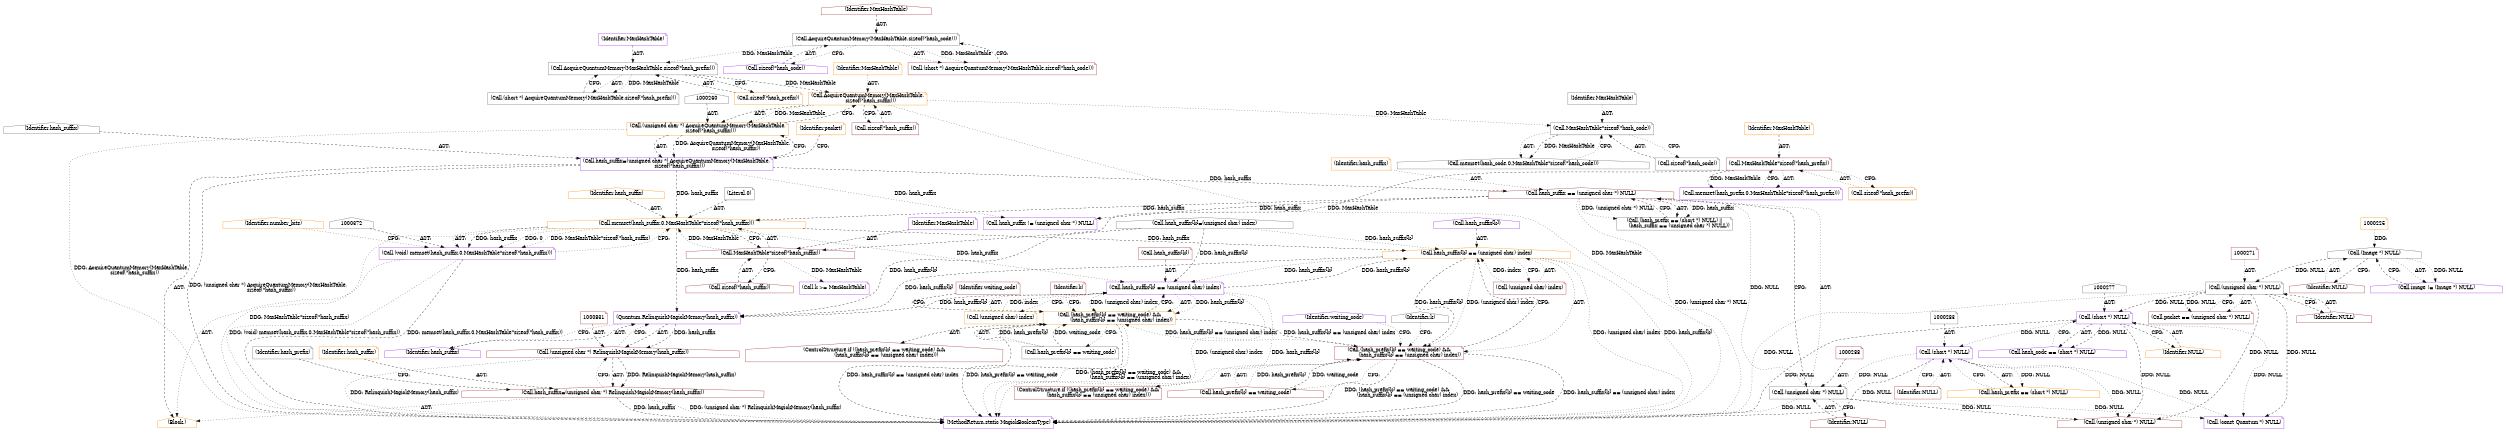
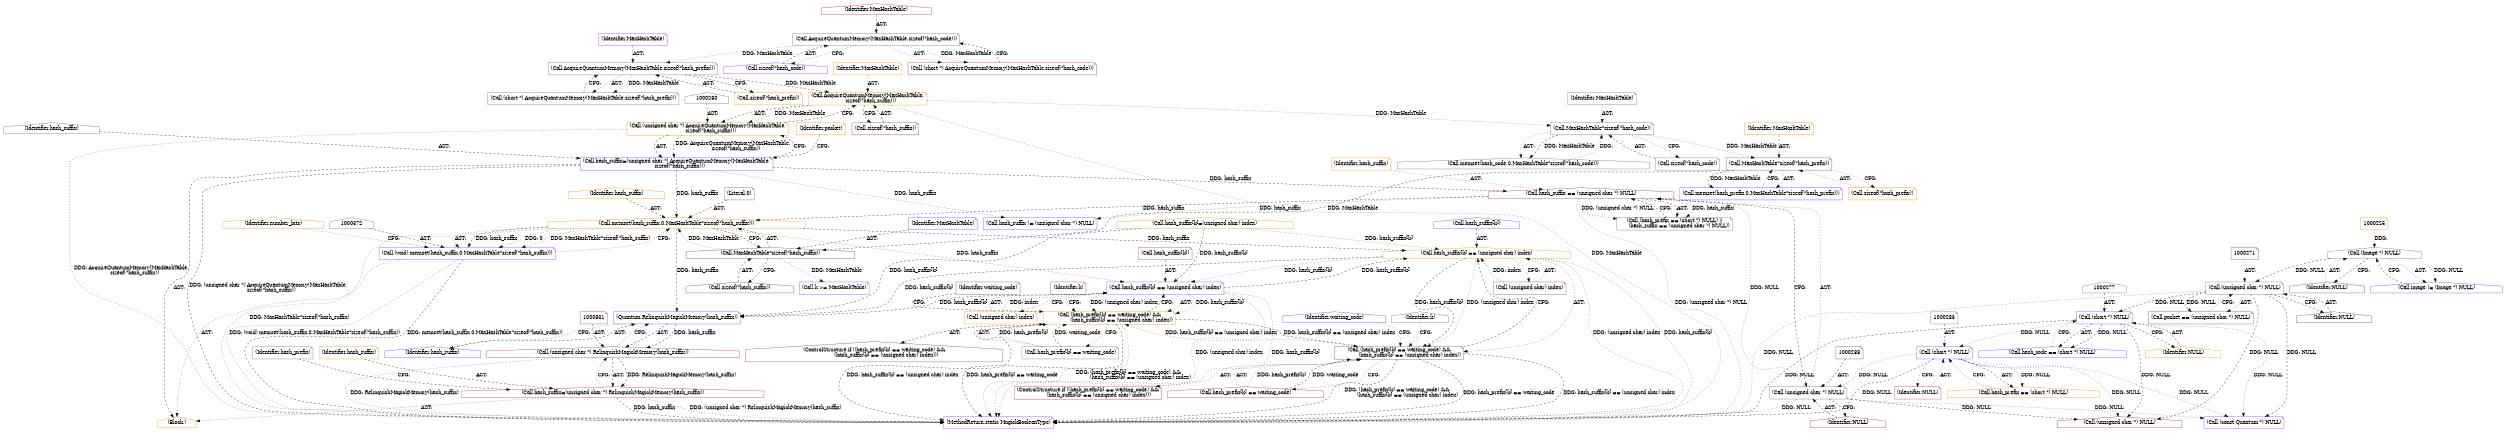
none -> (1698, 145)
(1607, 146) -> (1607, 146)
(1294, 204) -> (1294, 204)
(1205, 224) -> (1205, 224)
